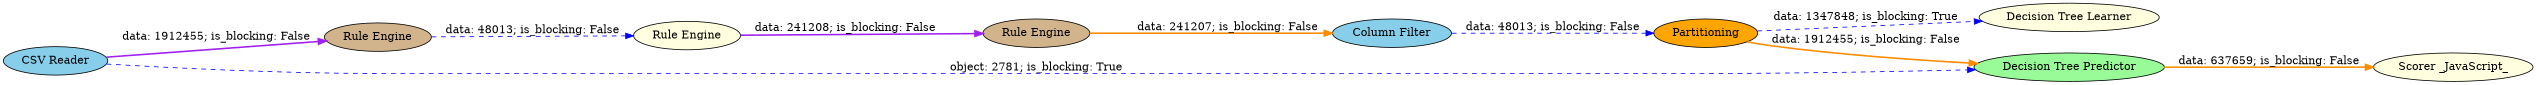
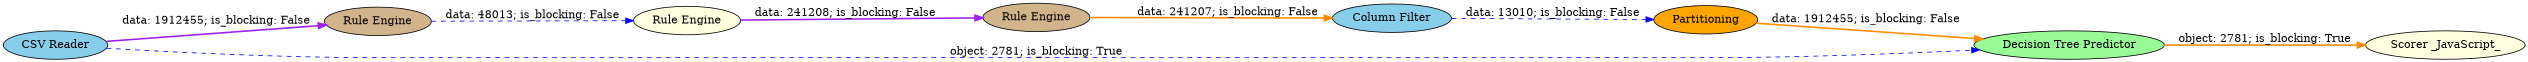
(2069, 17) -> none
(1553, 27) -> (1553, 13)
(2269, 61) -> (2265, 39)
